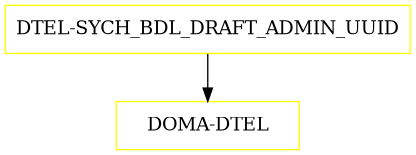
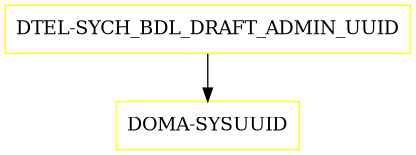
(208, 126) -> (208, 126)
